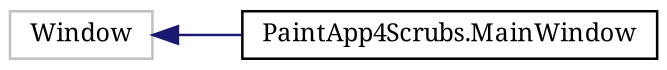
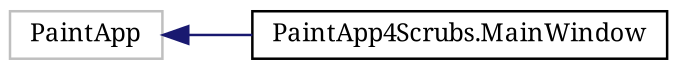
(81, 35) -> (86, 35)
